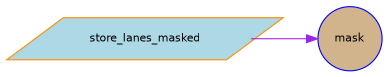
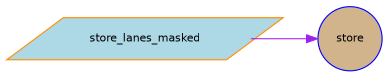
(350, 39) -> (350, 39)
